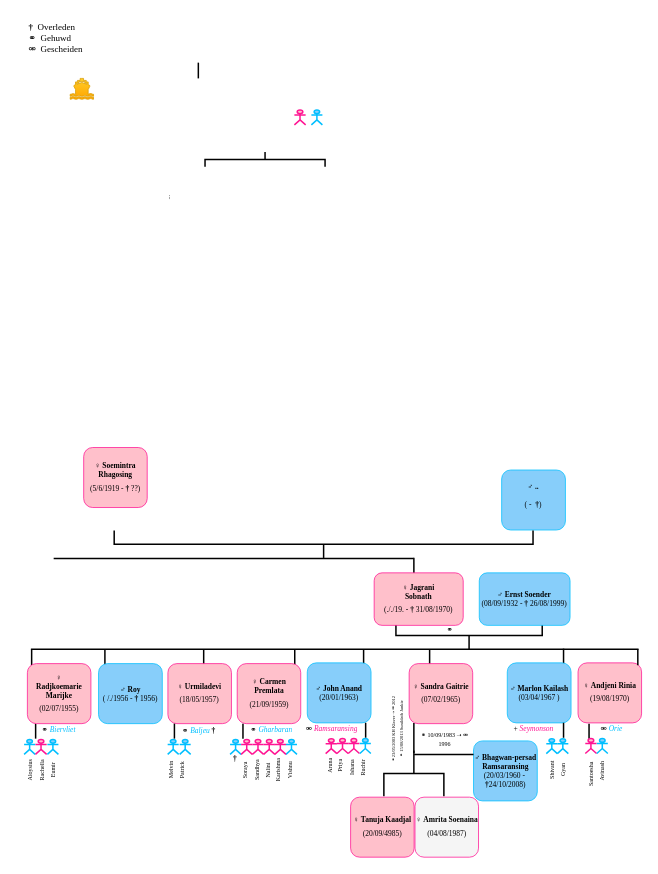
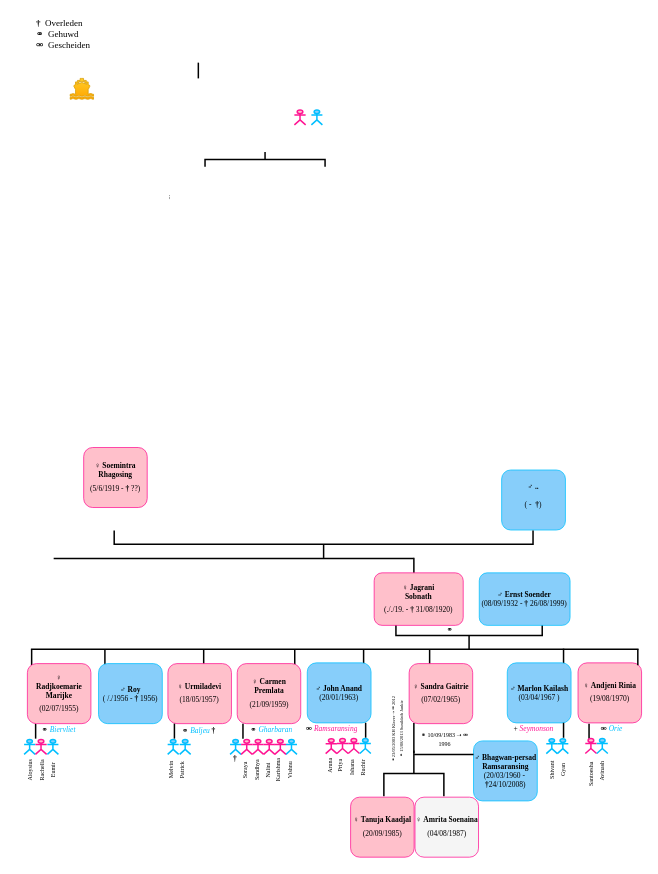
(69, 38) -> (76, 34)
(419, 599) -> (419, 599)
(383, 827) -> (383, 827)
